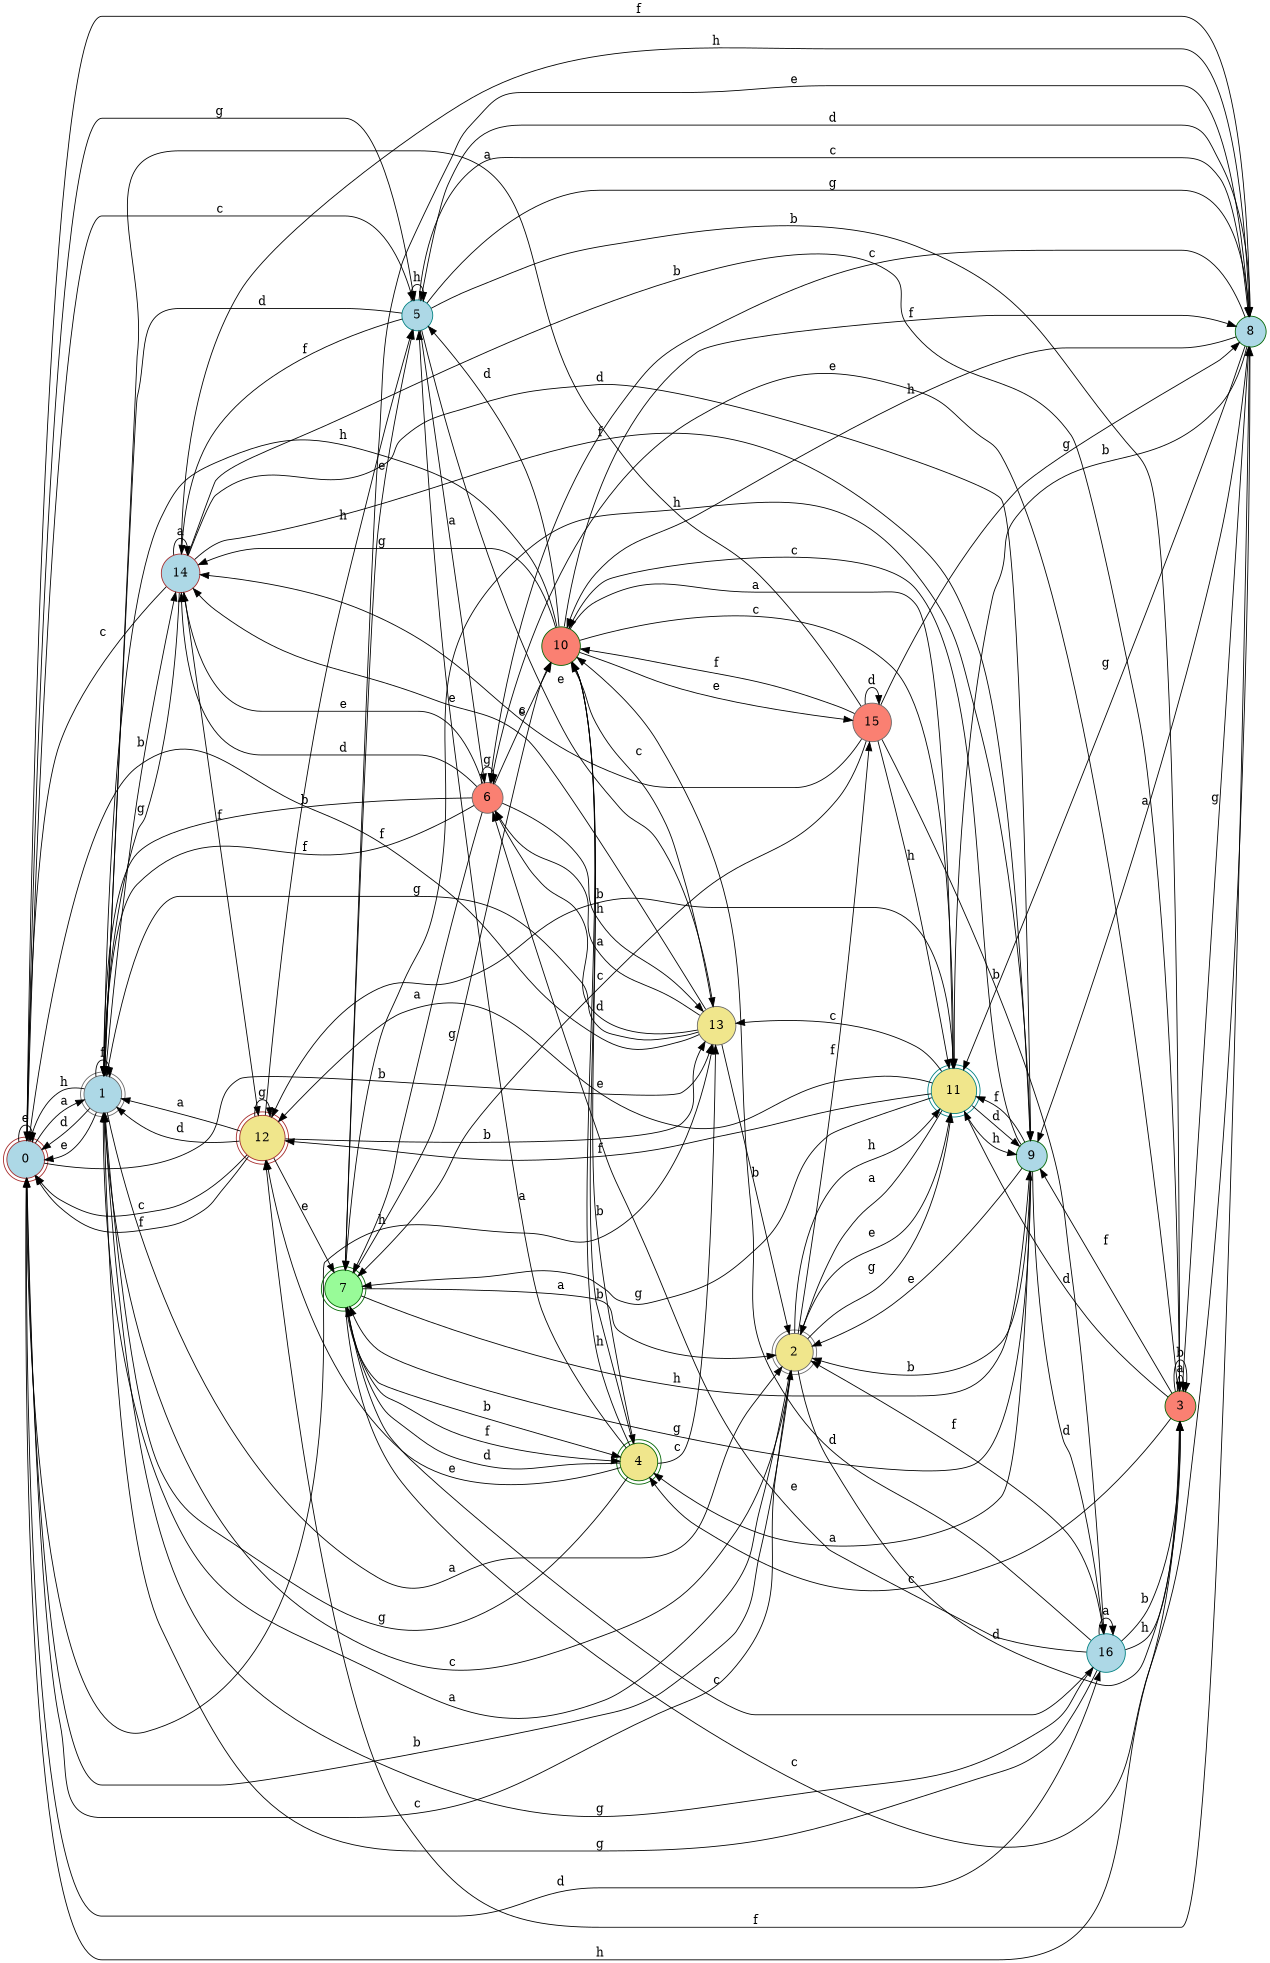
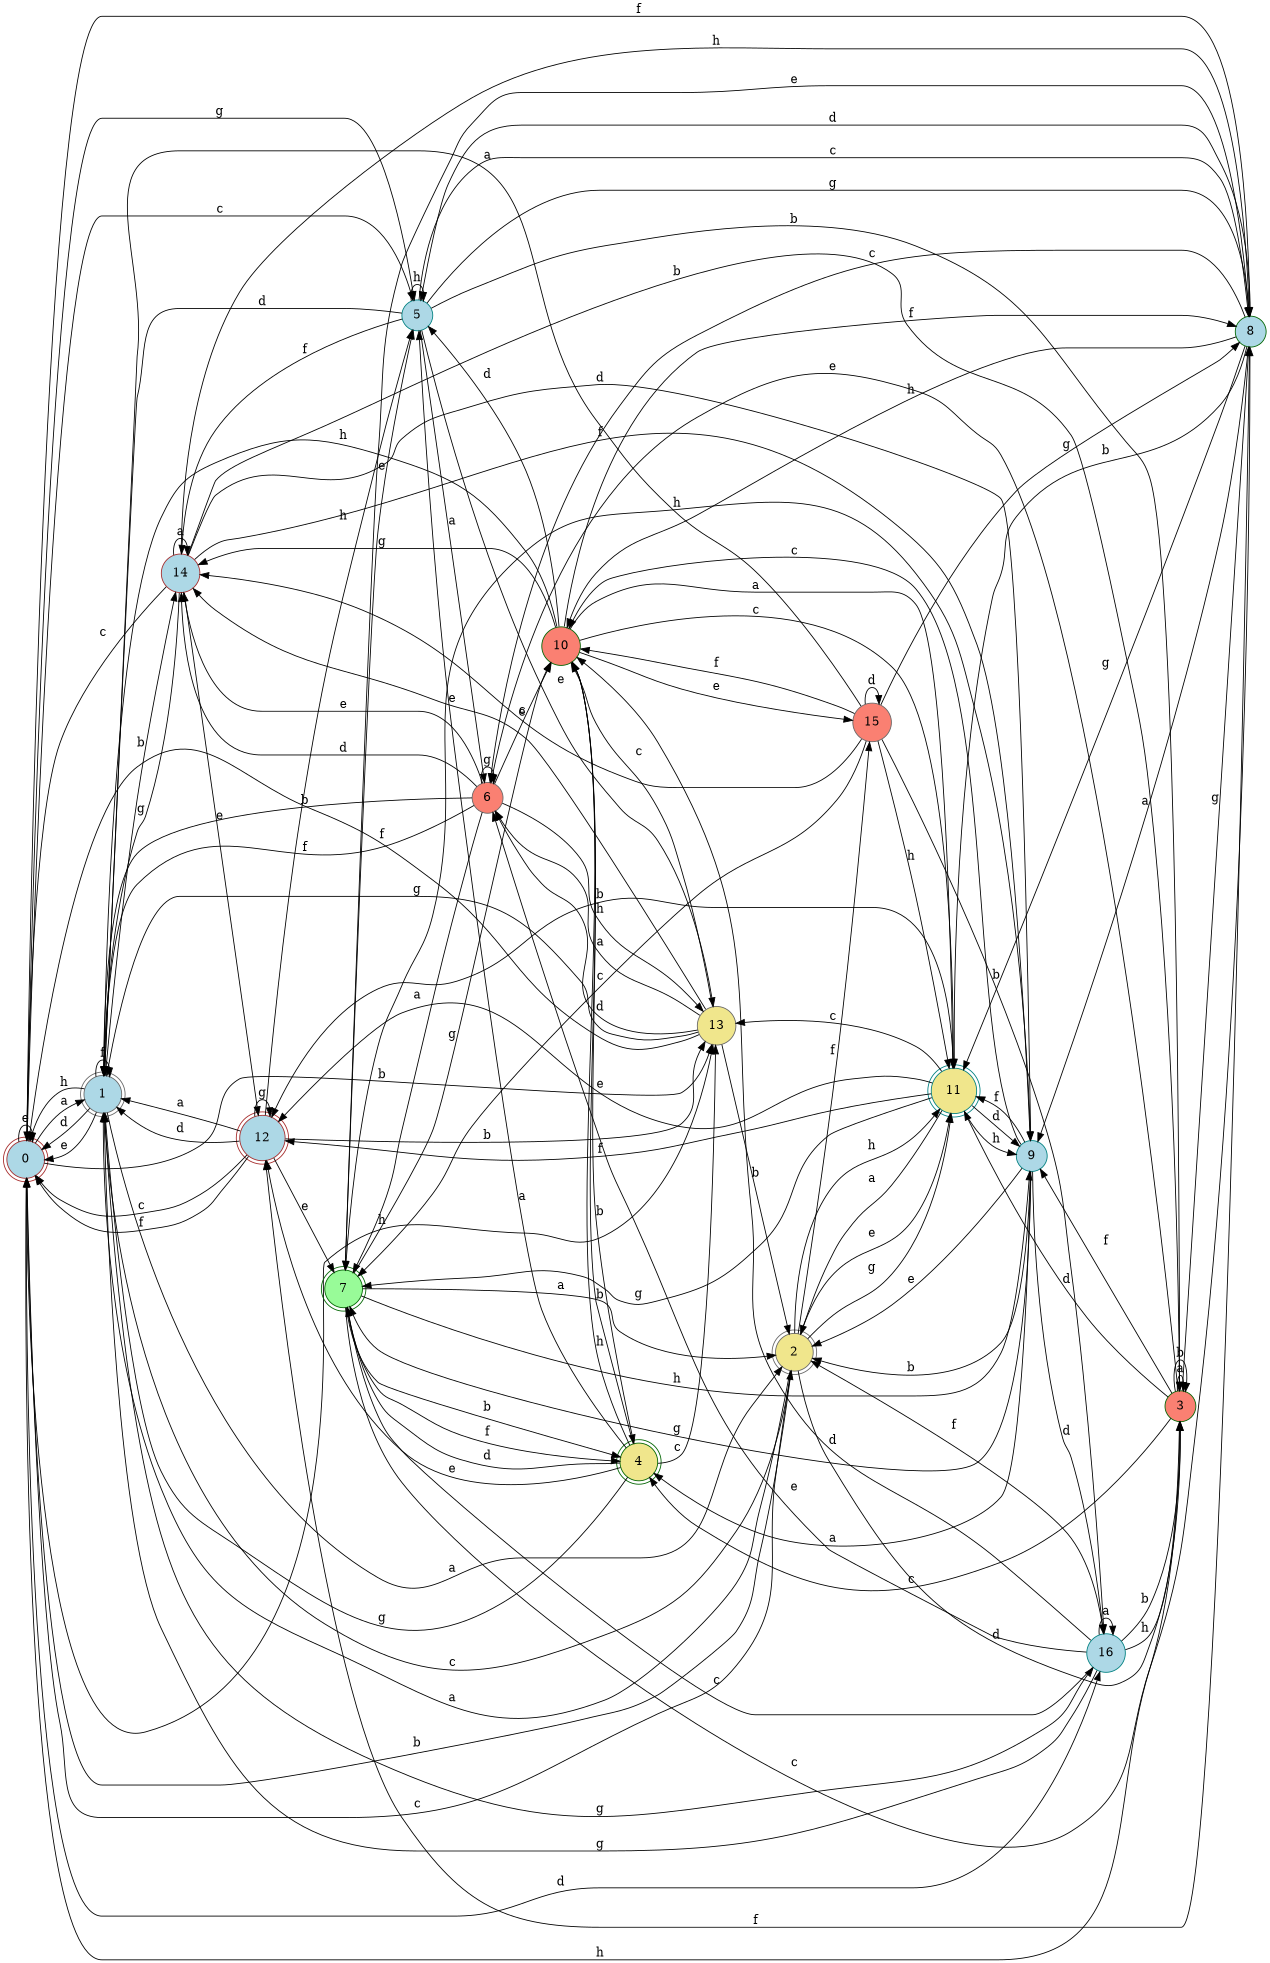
(220, 816) -> (220, 816)
(262, 1138) -> (262, 1138)
(1032, 1156) -> (1032, 1156)
